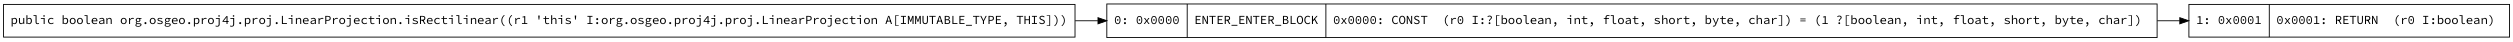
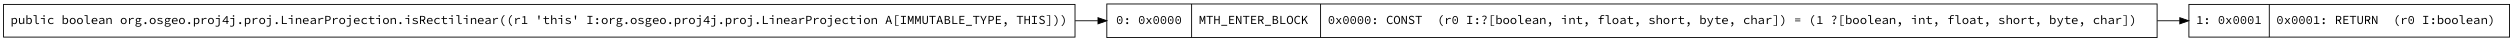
(1257, 20) -> (1253, 20)
